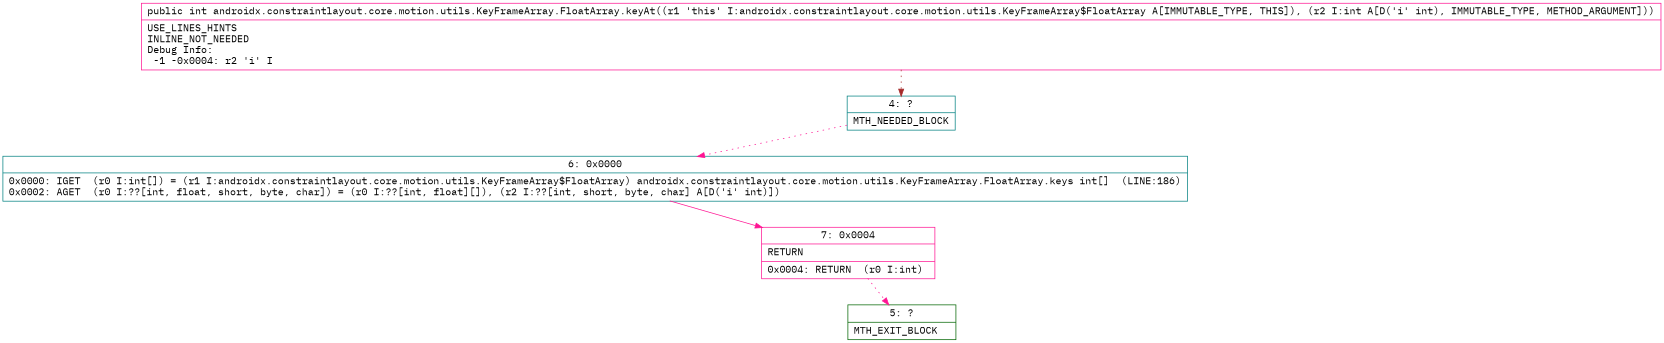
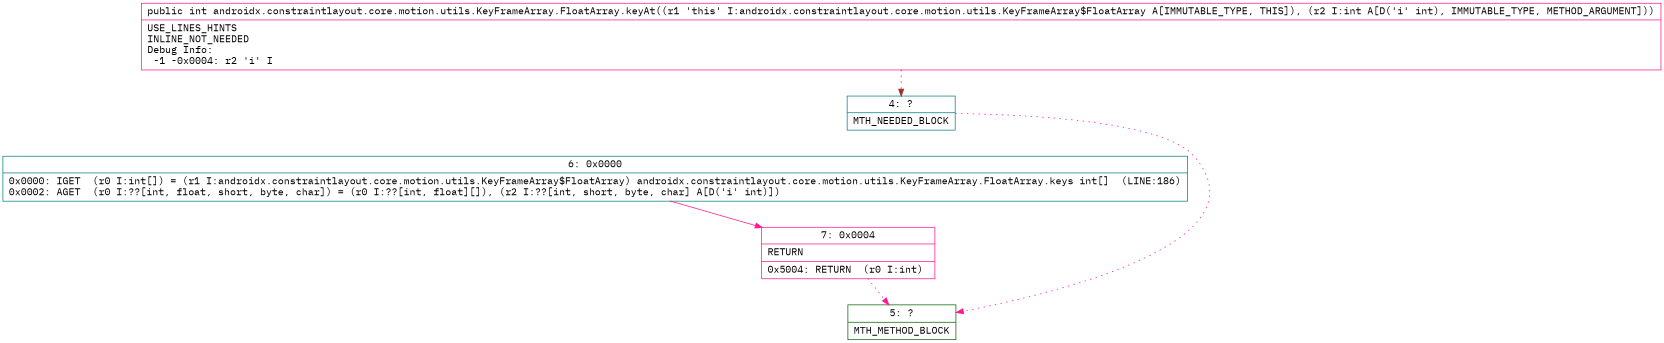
(776, 140) -> (1208, 192)
(848, 270) -> (848, 270)
(896, 331) -> (902, 331)
